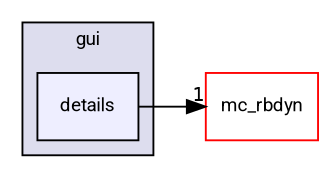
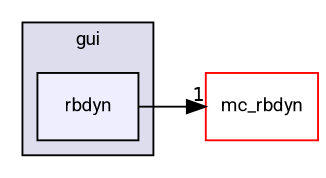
(88, 107) -> (88, 107)
